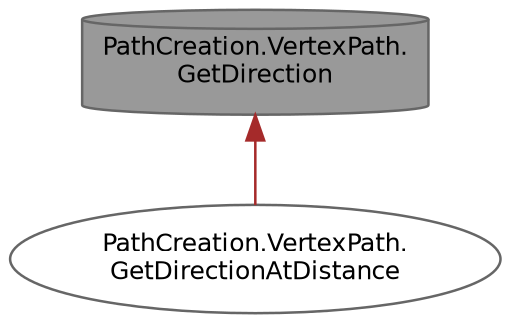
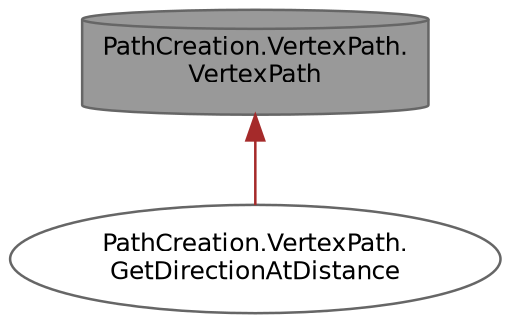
(255, 62) -> (255, 62)
